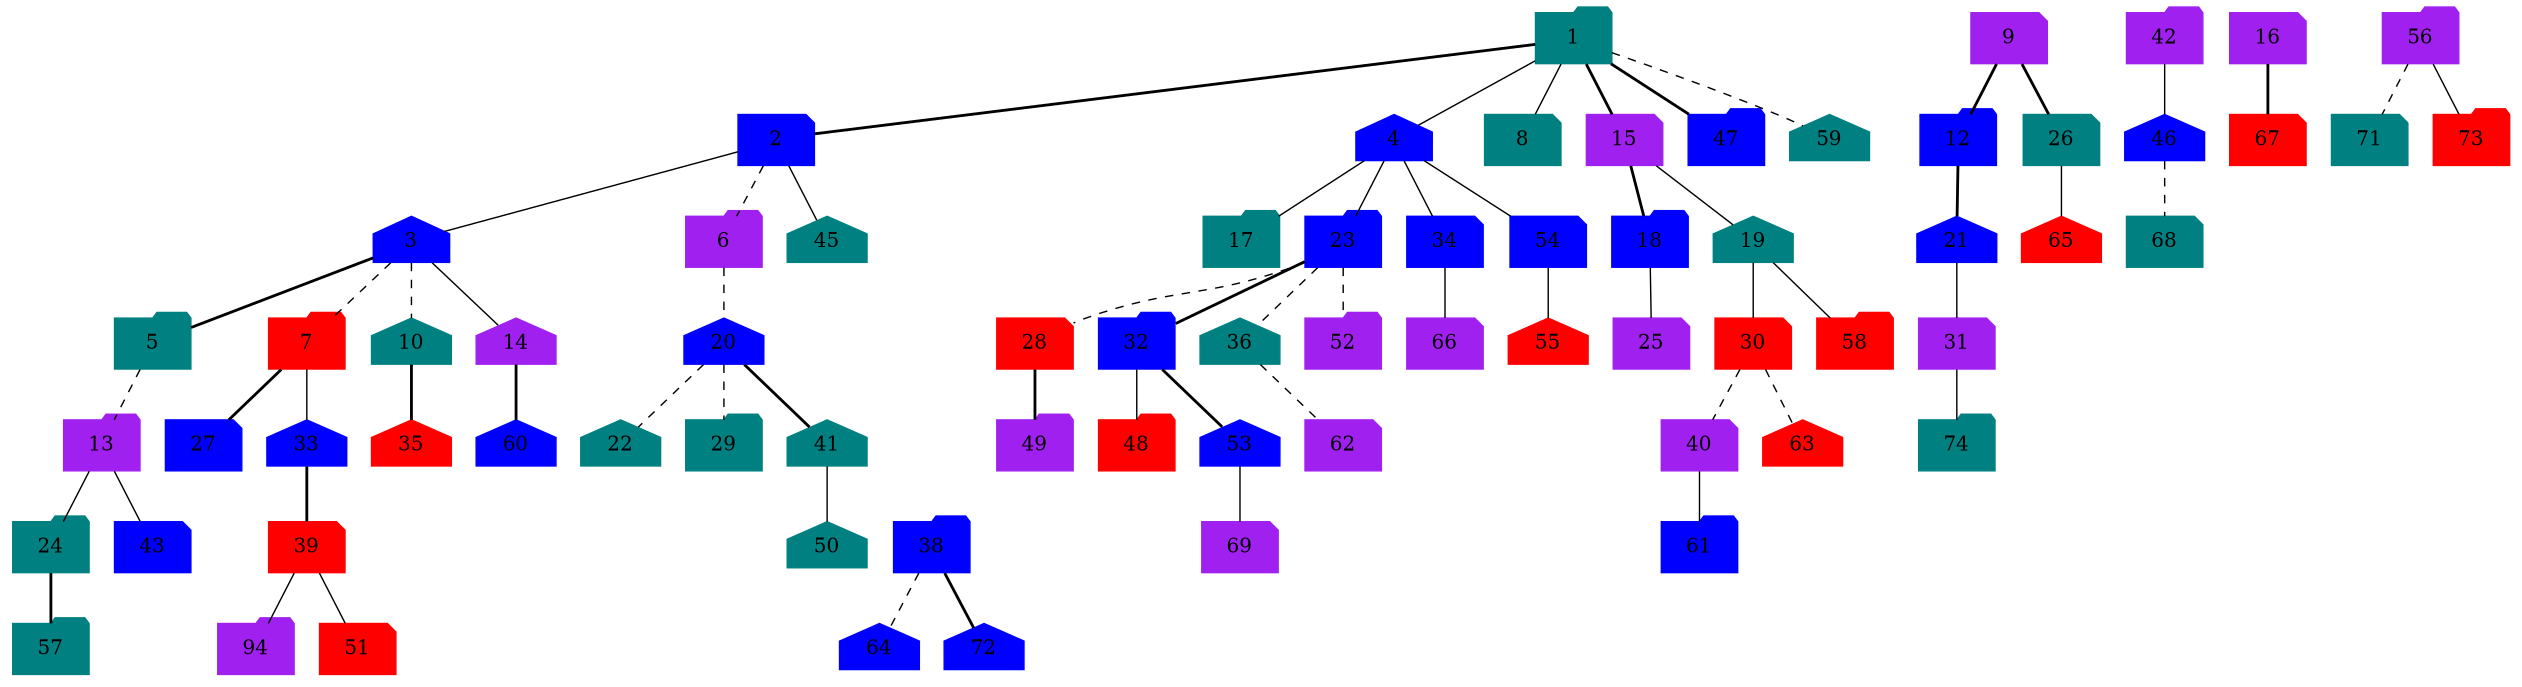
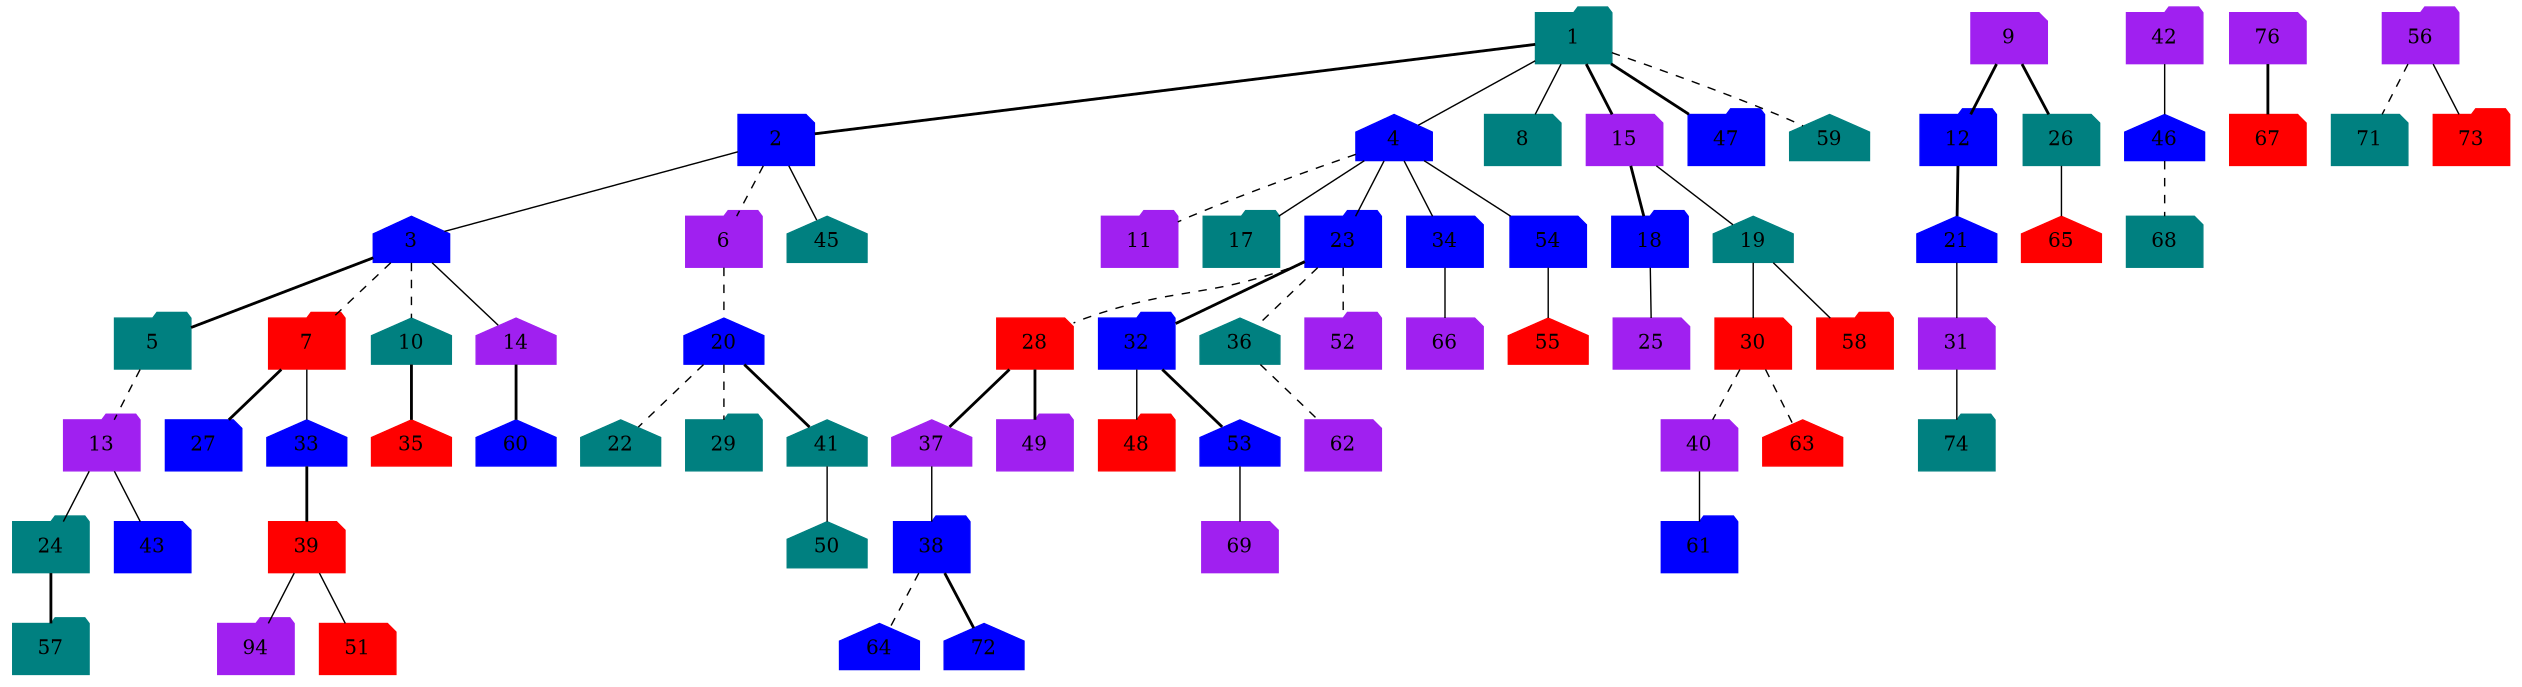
(2268, 38) -> (2268, 38)
none -> (1140, 242)
none -> (932, 445)
